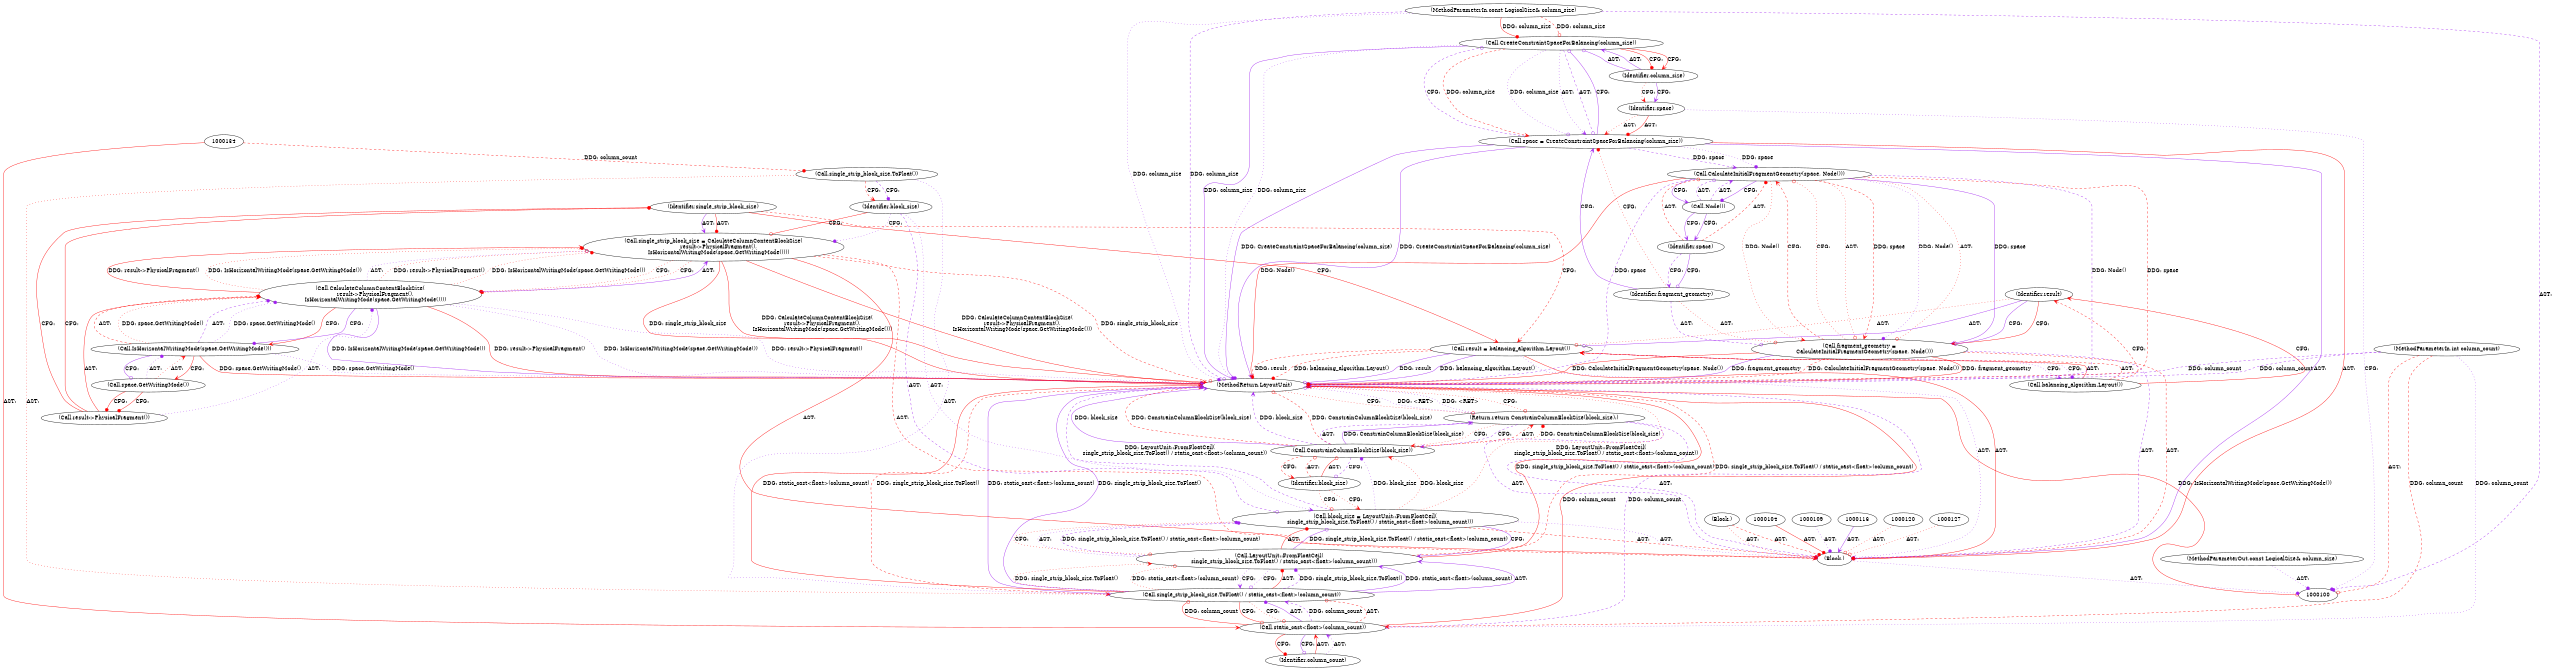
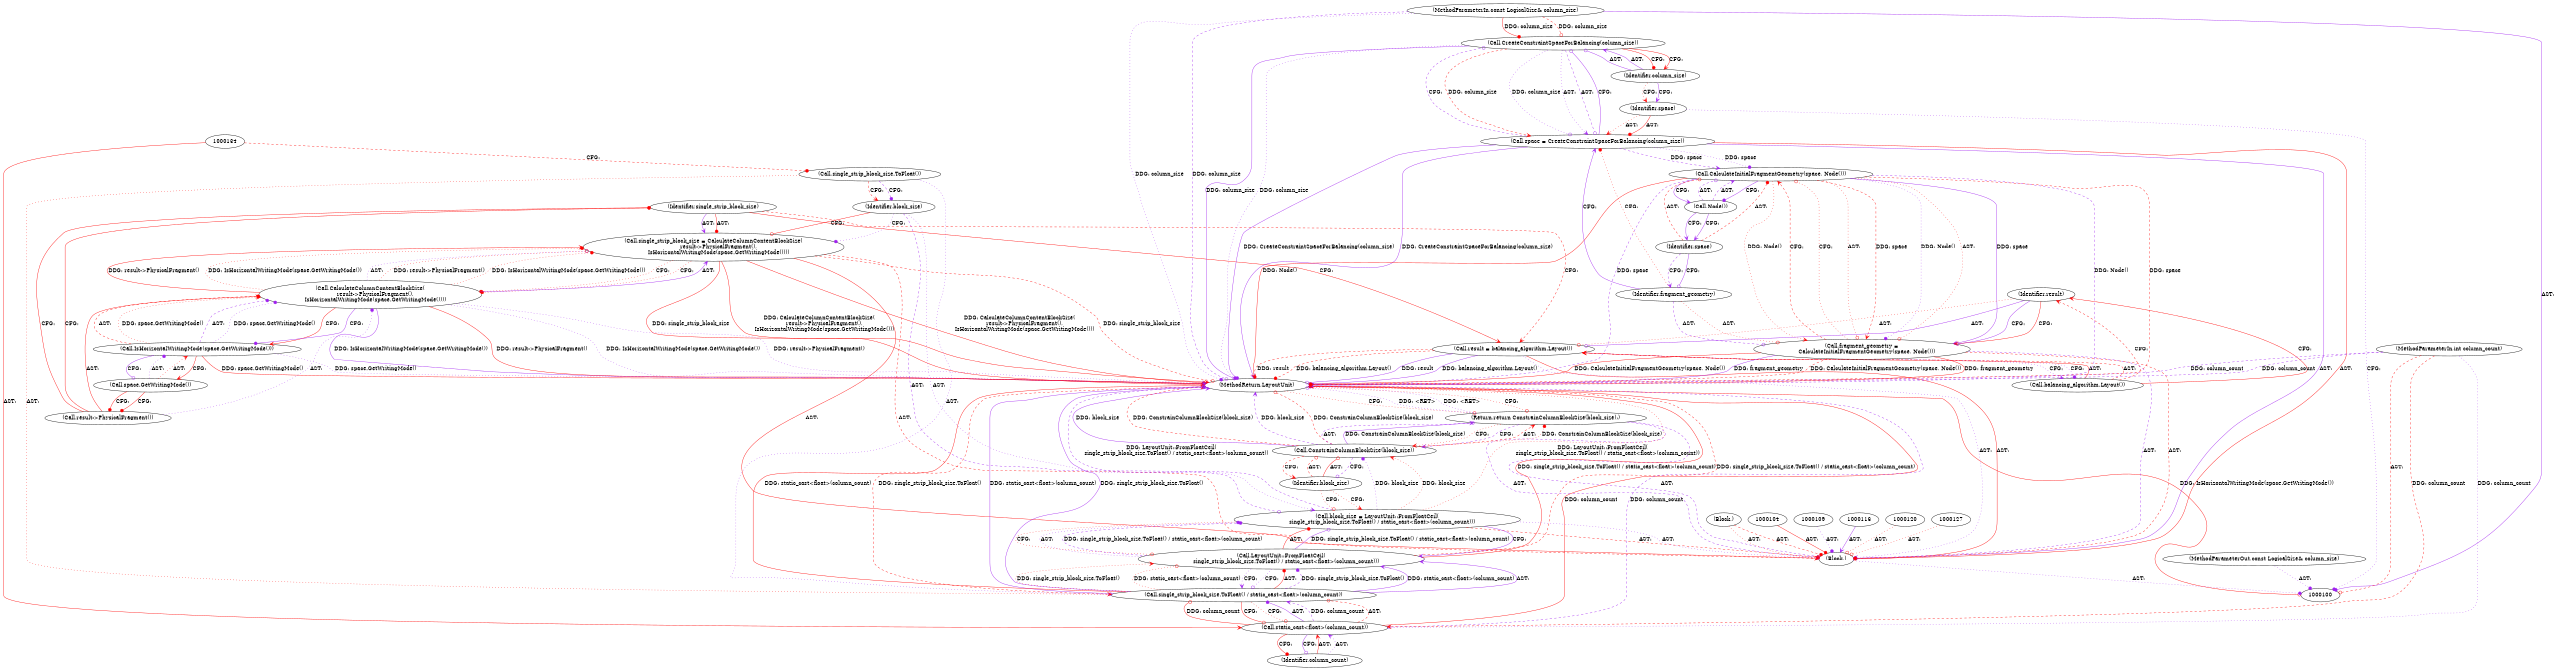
(2409, 27) -> (2411, 27)
(611, 158) -> (594, 158)
